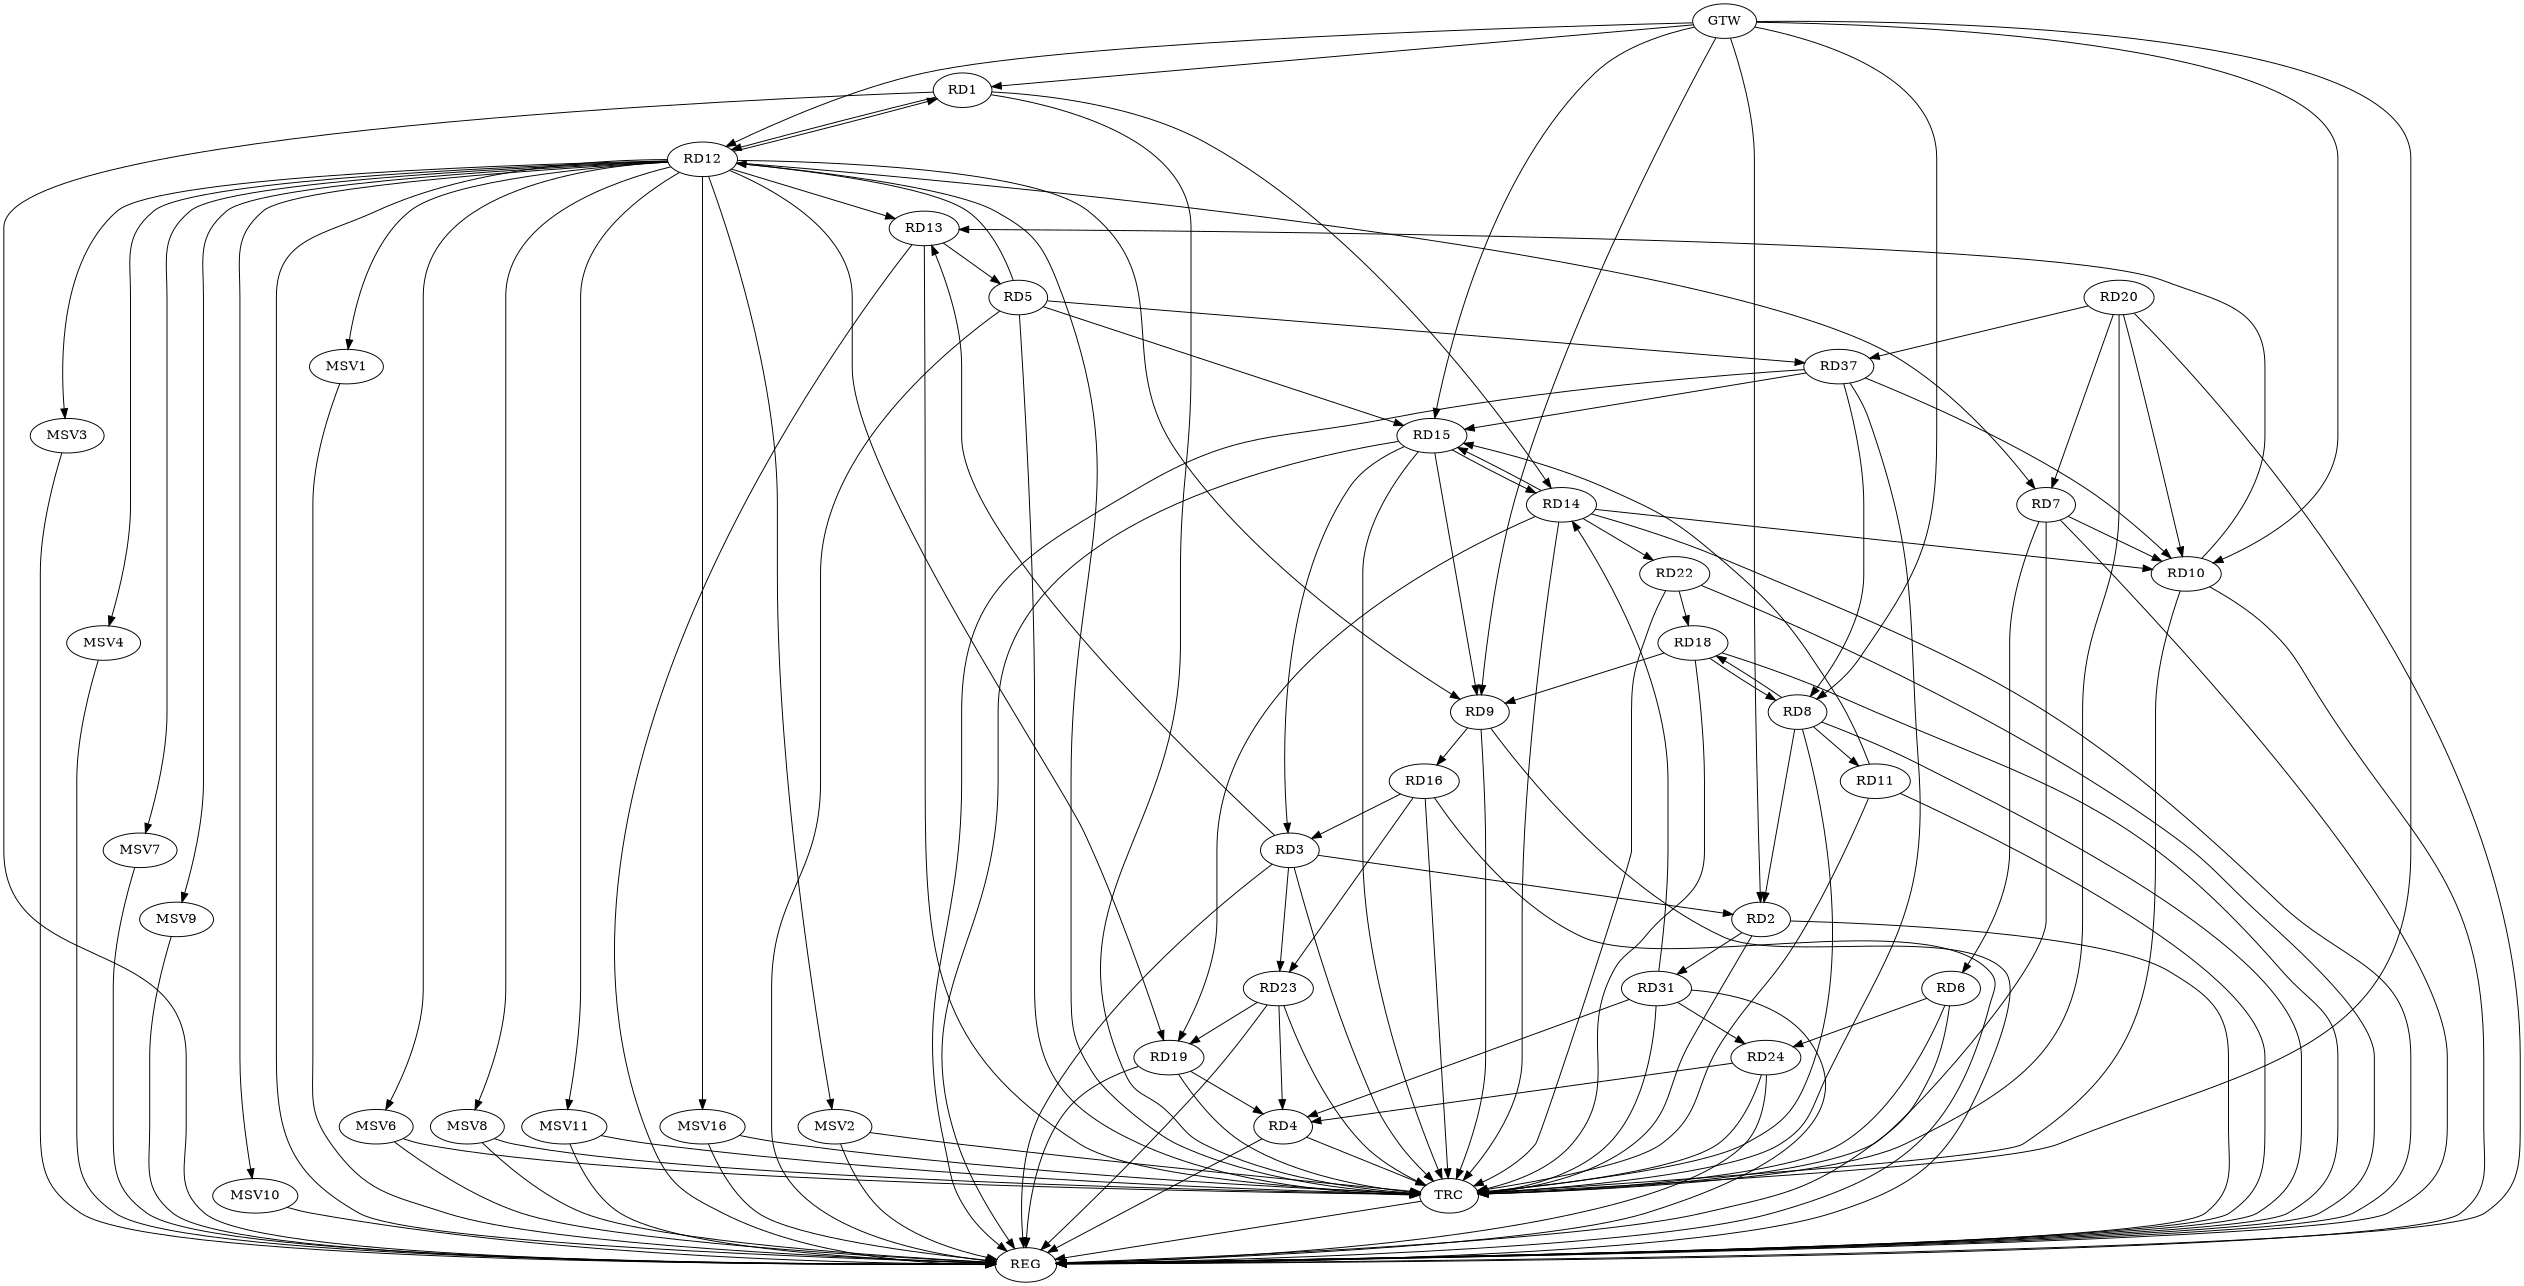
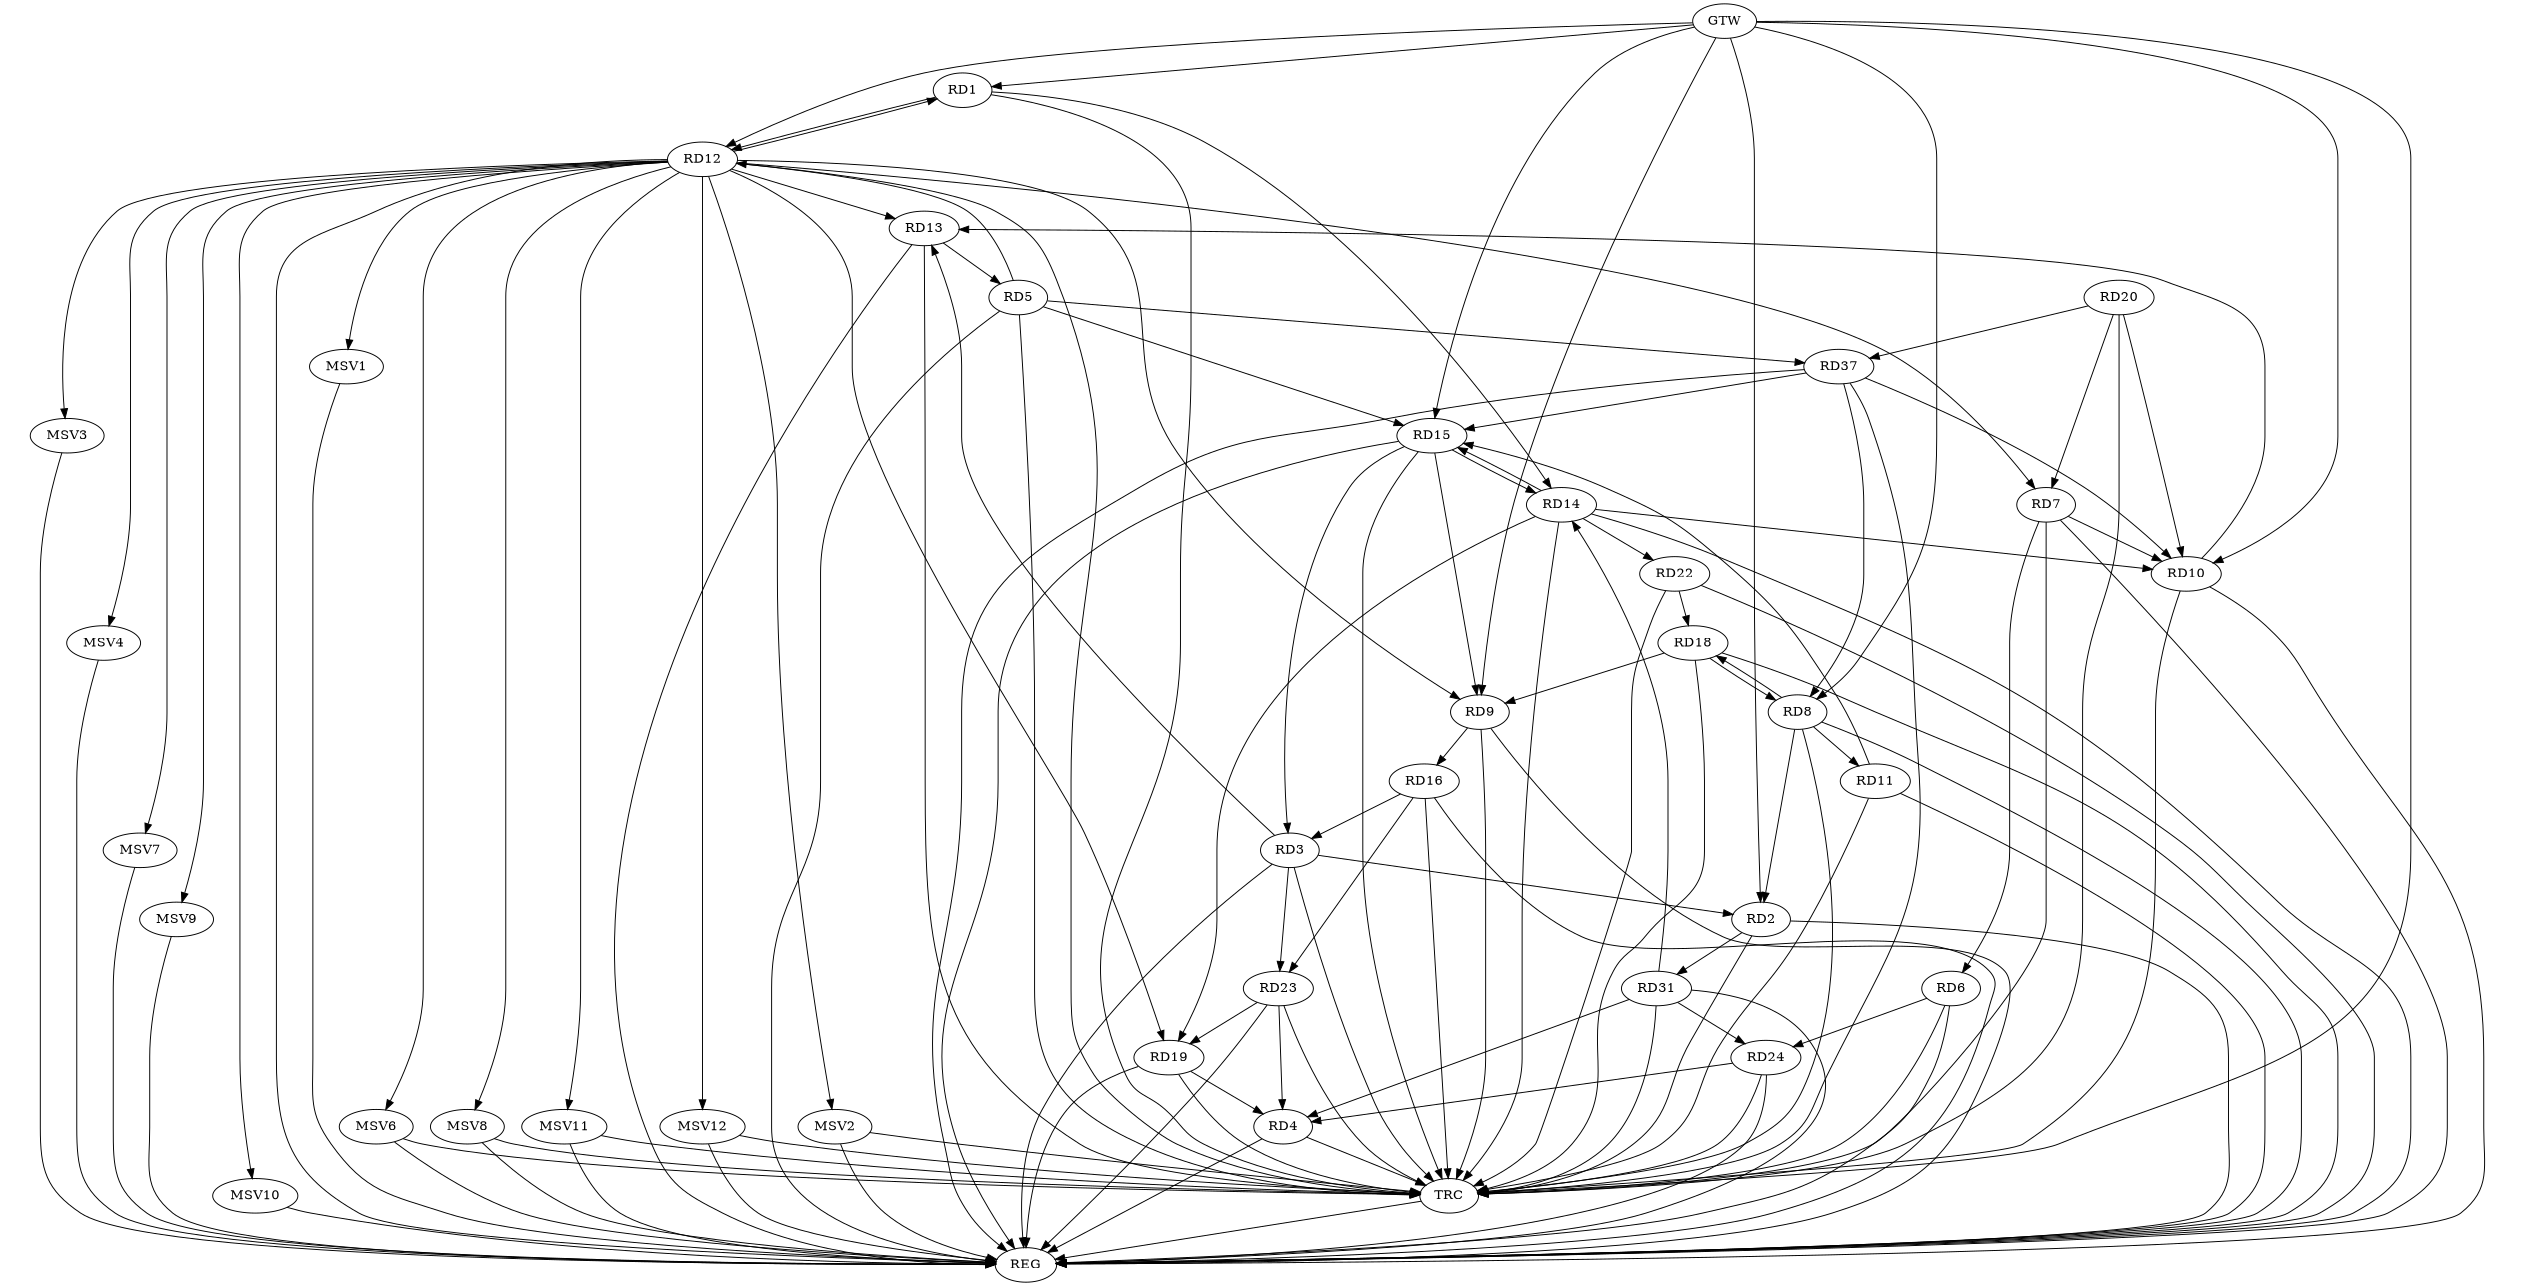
(4, 685) -> none
(703, 1127) -> (703, 1127)
(2471, 1216) -> none
